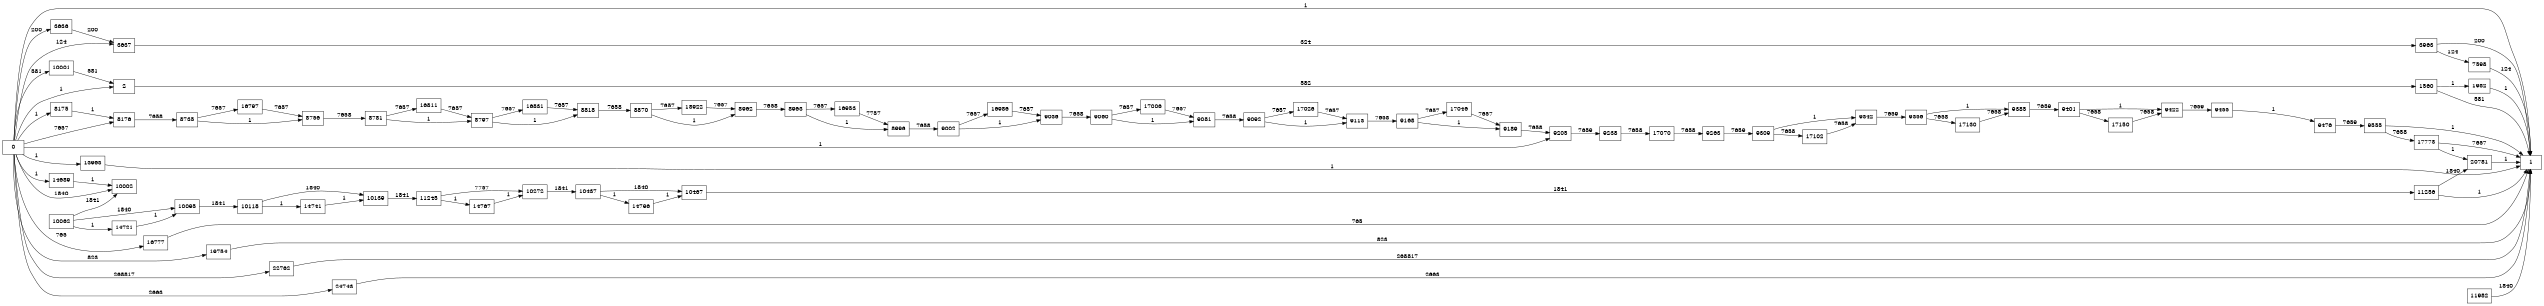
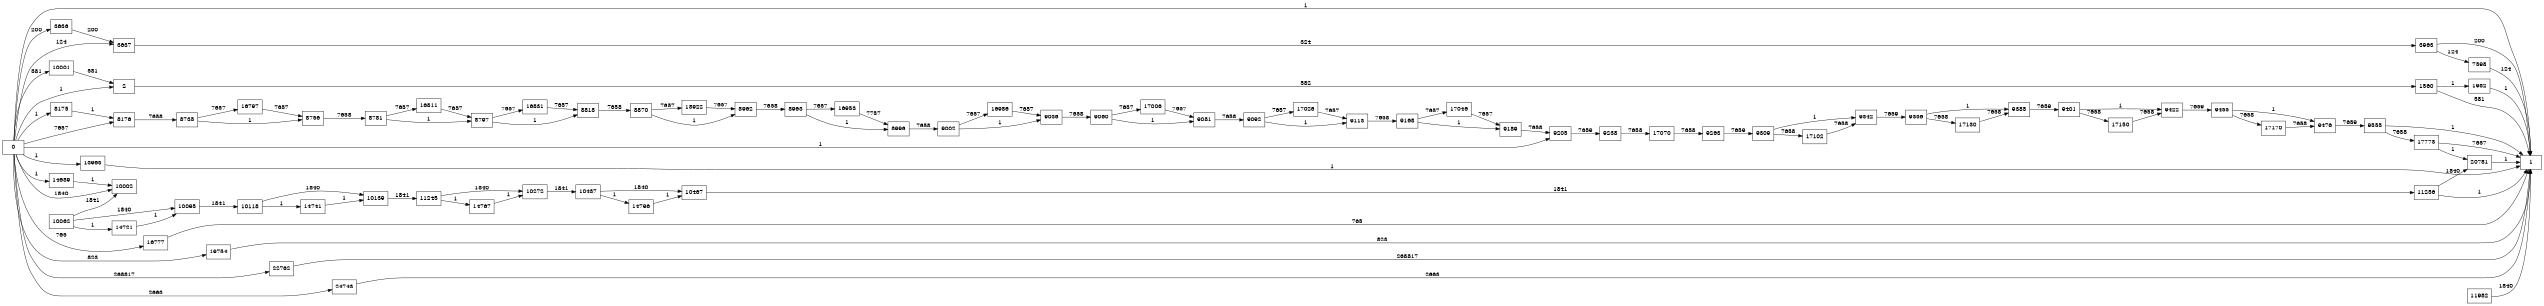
none -> (2273, 128)
(482, 188) -> (482, 188)
